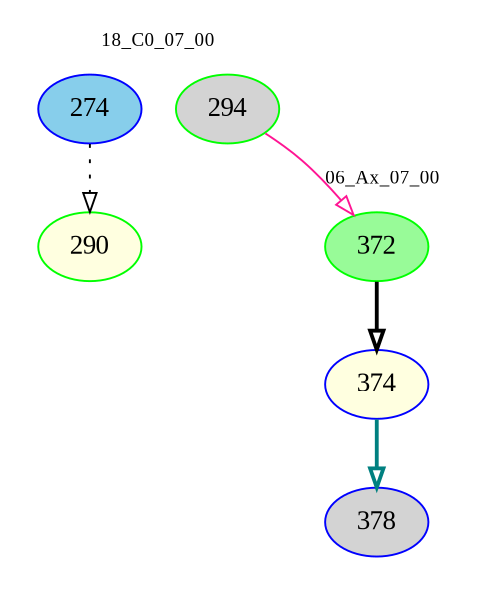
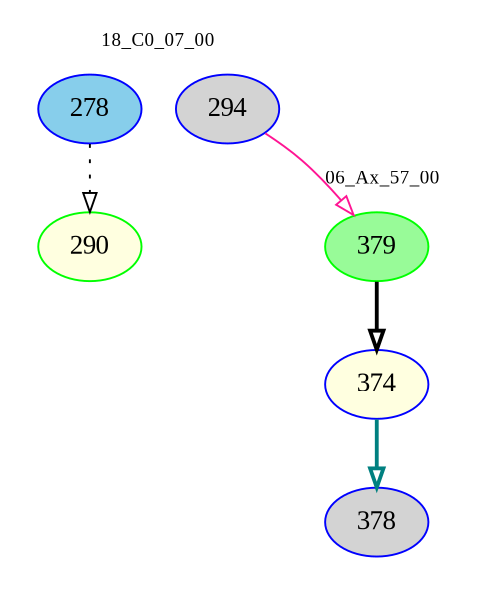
(90, 109) -> (90, 109)
(228, 109) -> (228, 109)
(383, 179) -> (383, 179)
(377, 247) -> (377, 247)
